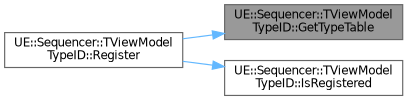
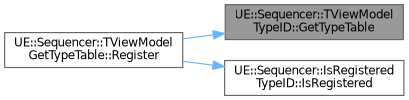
(94, 50) -> (94, 50)
(314, 78) -> (314, 78)
